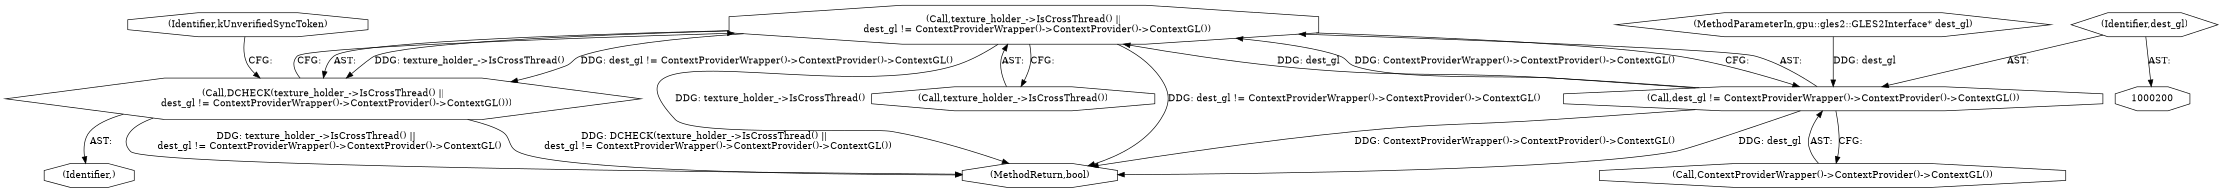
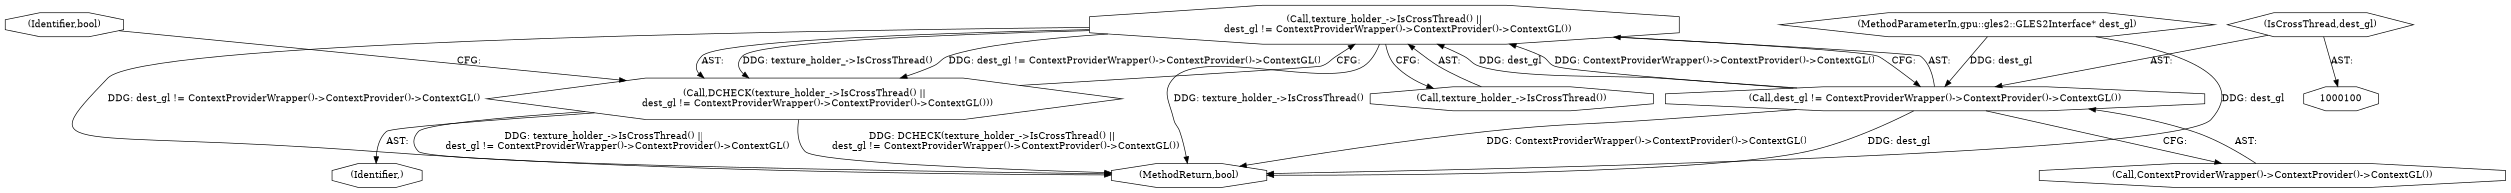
(248, 25) -> (64, 25)
(2145, 25) -> (2320, 25)
(2153, 99) -> (2341, 99)
none -> (1830, 157)
